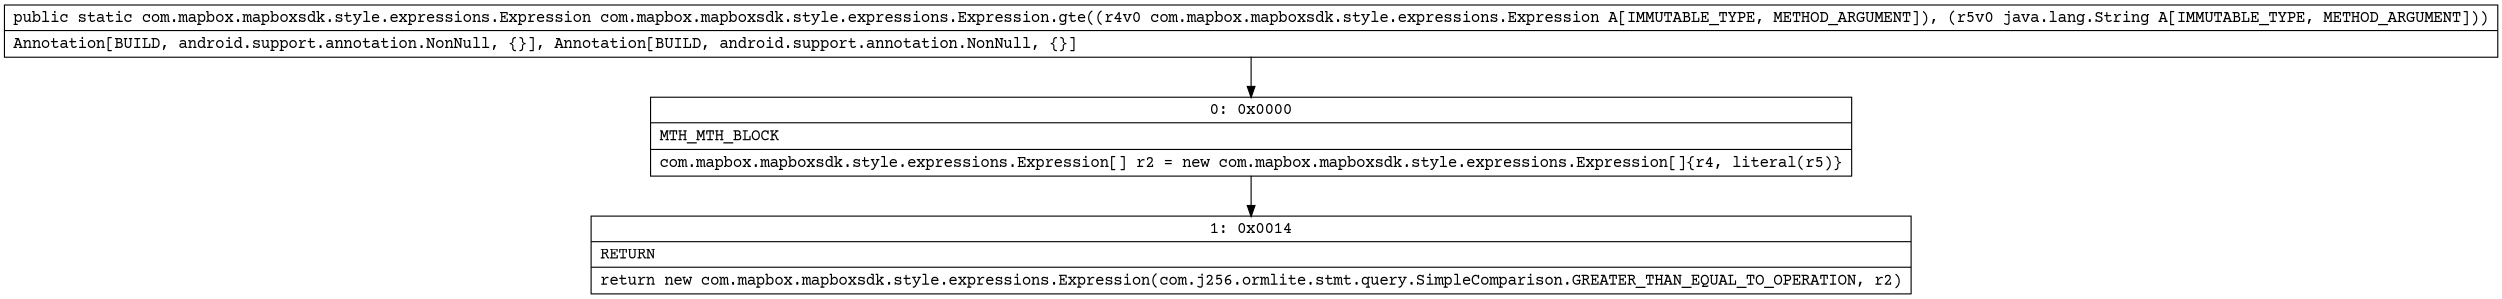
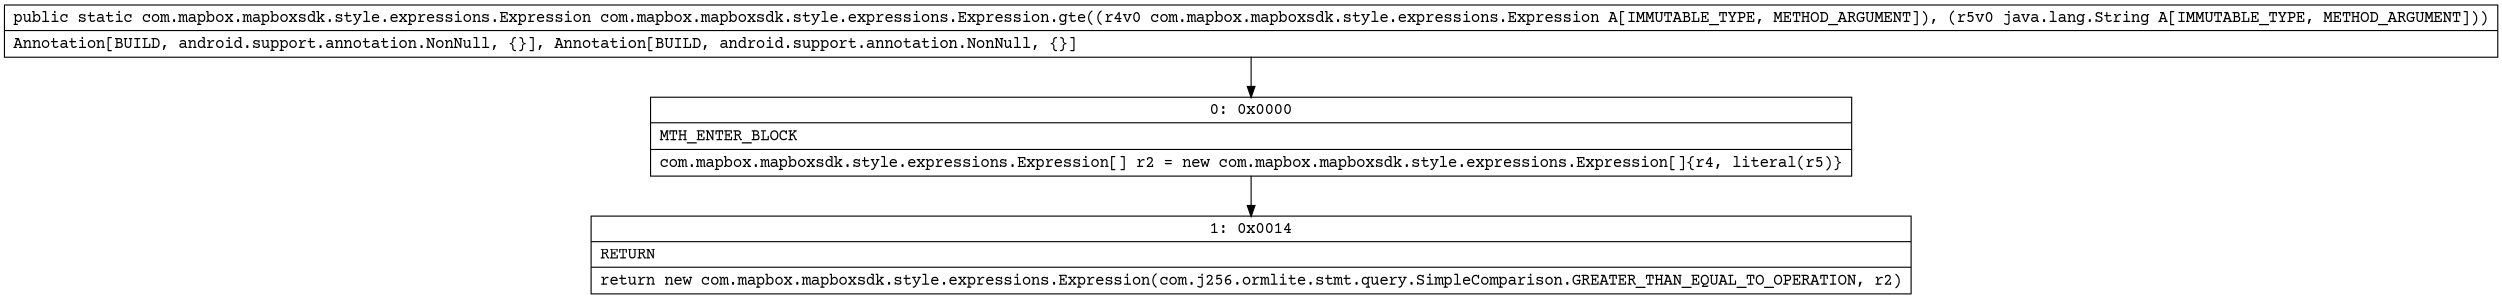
(719, 136) -> (728, 136)
